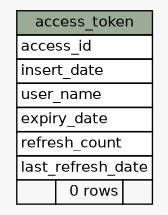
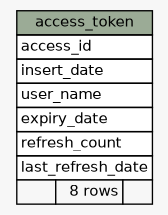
(94, 191) -> (94, 191)
